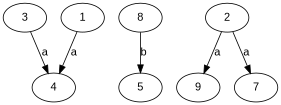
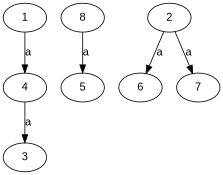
(38, 49) -> (25, 118)
(144, 53) -> (86, 53)
(198, 88) -> (140, 88)
